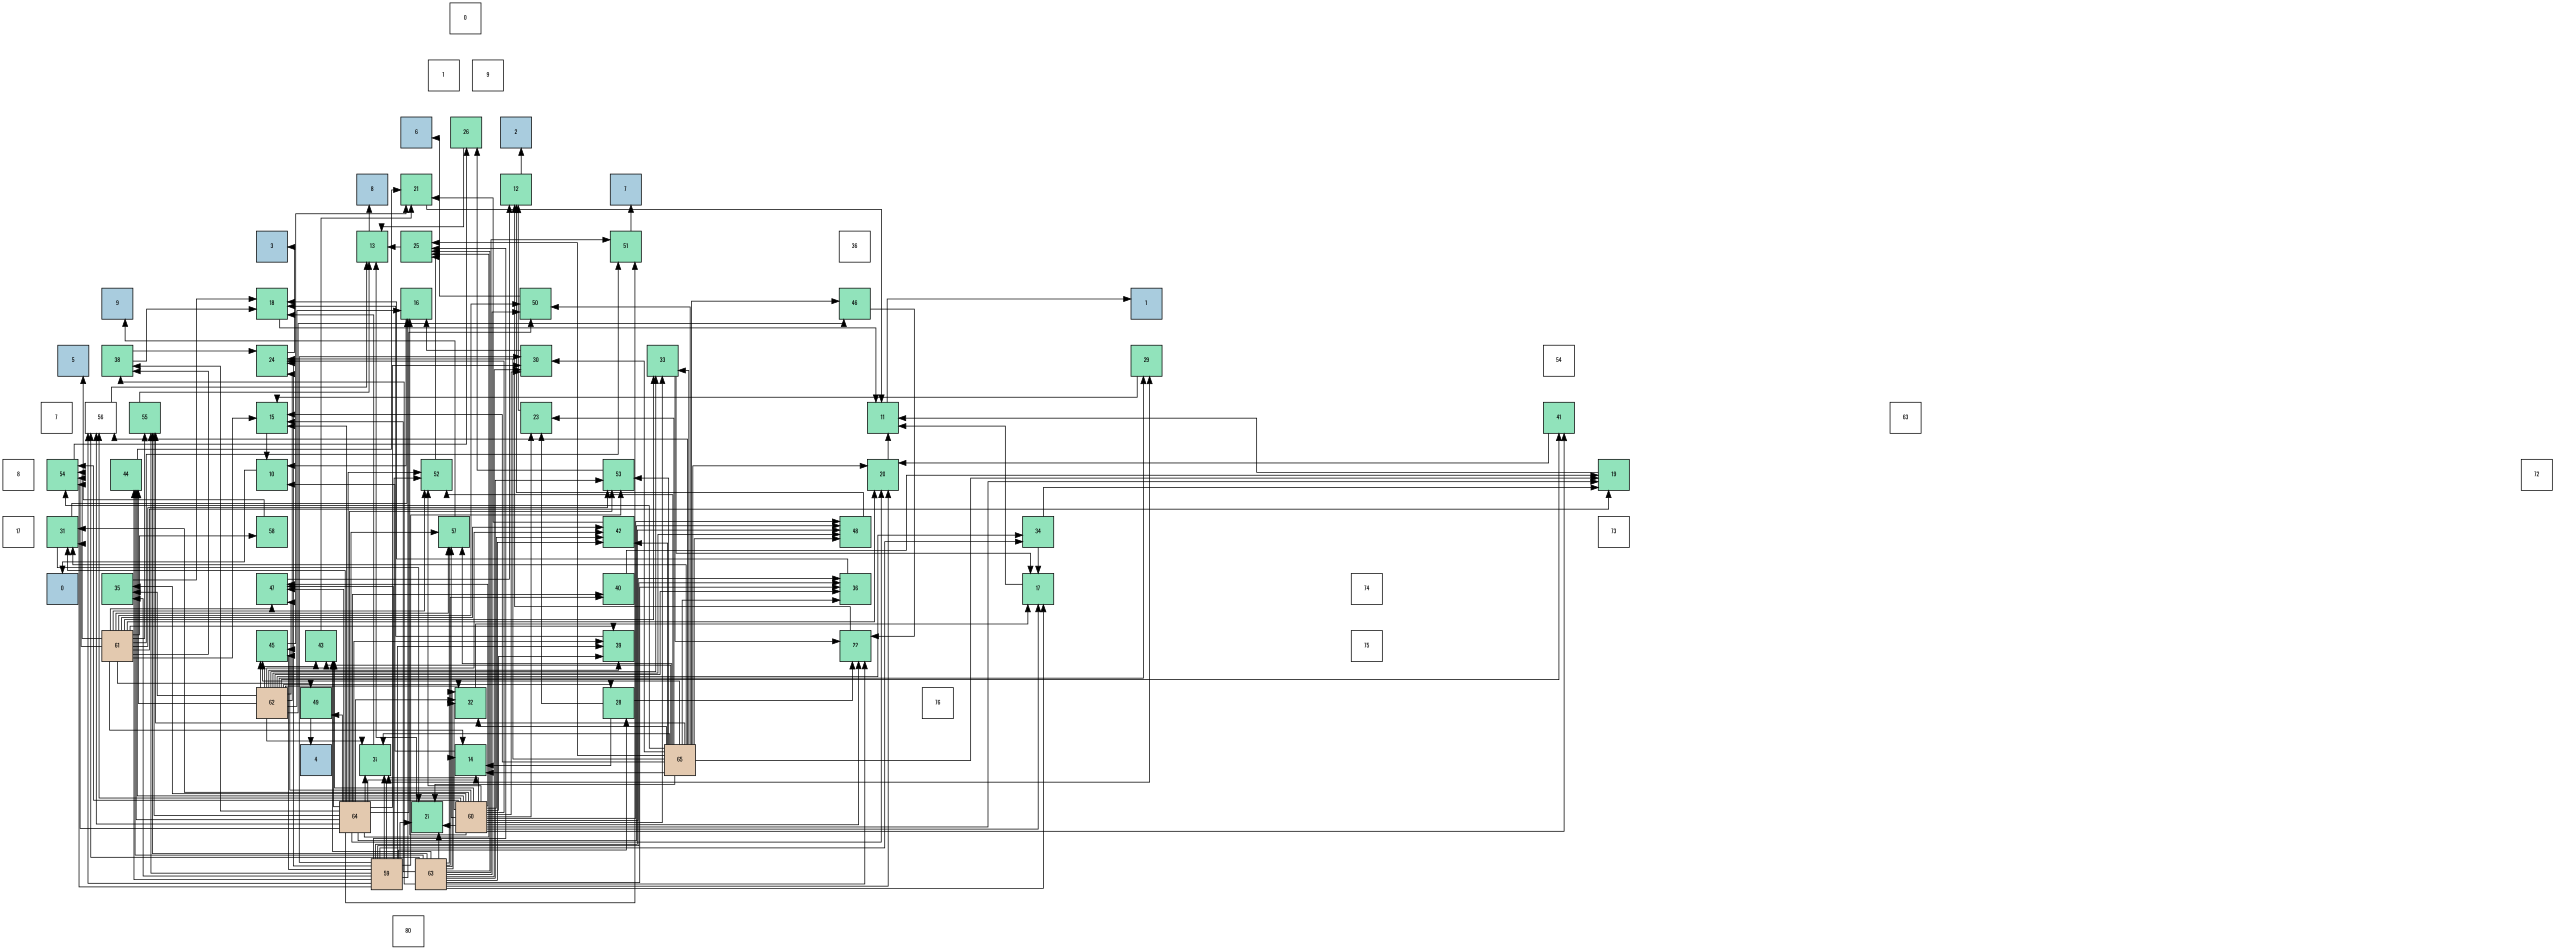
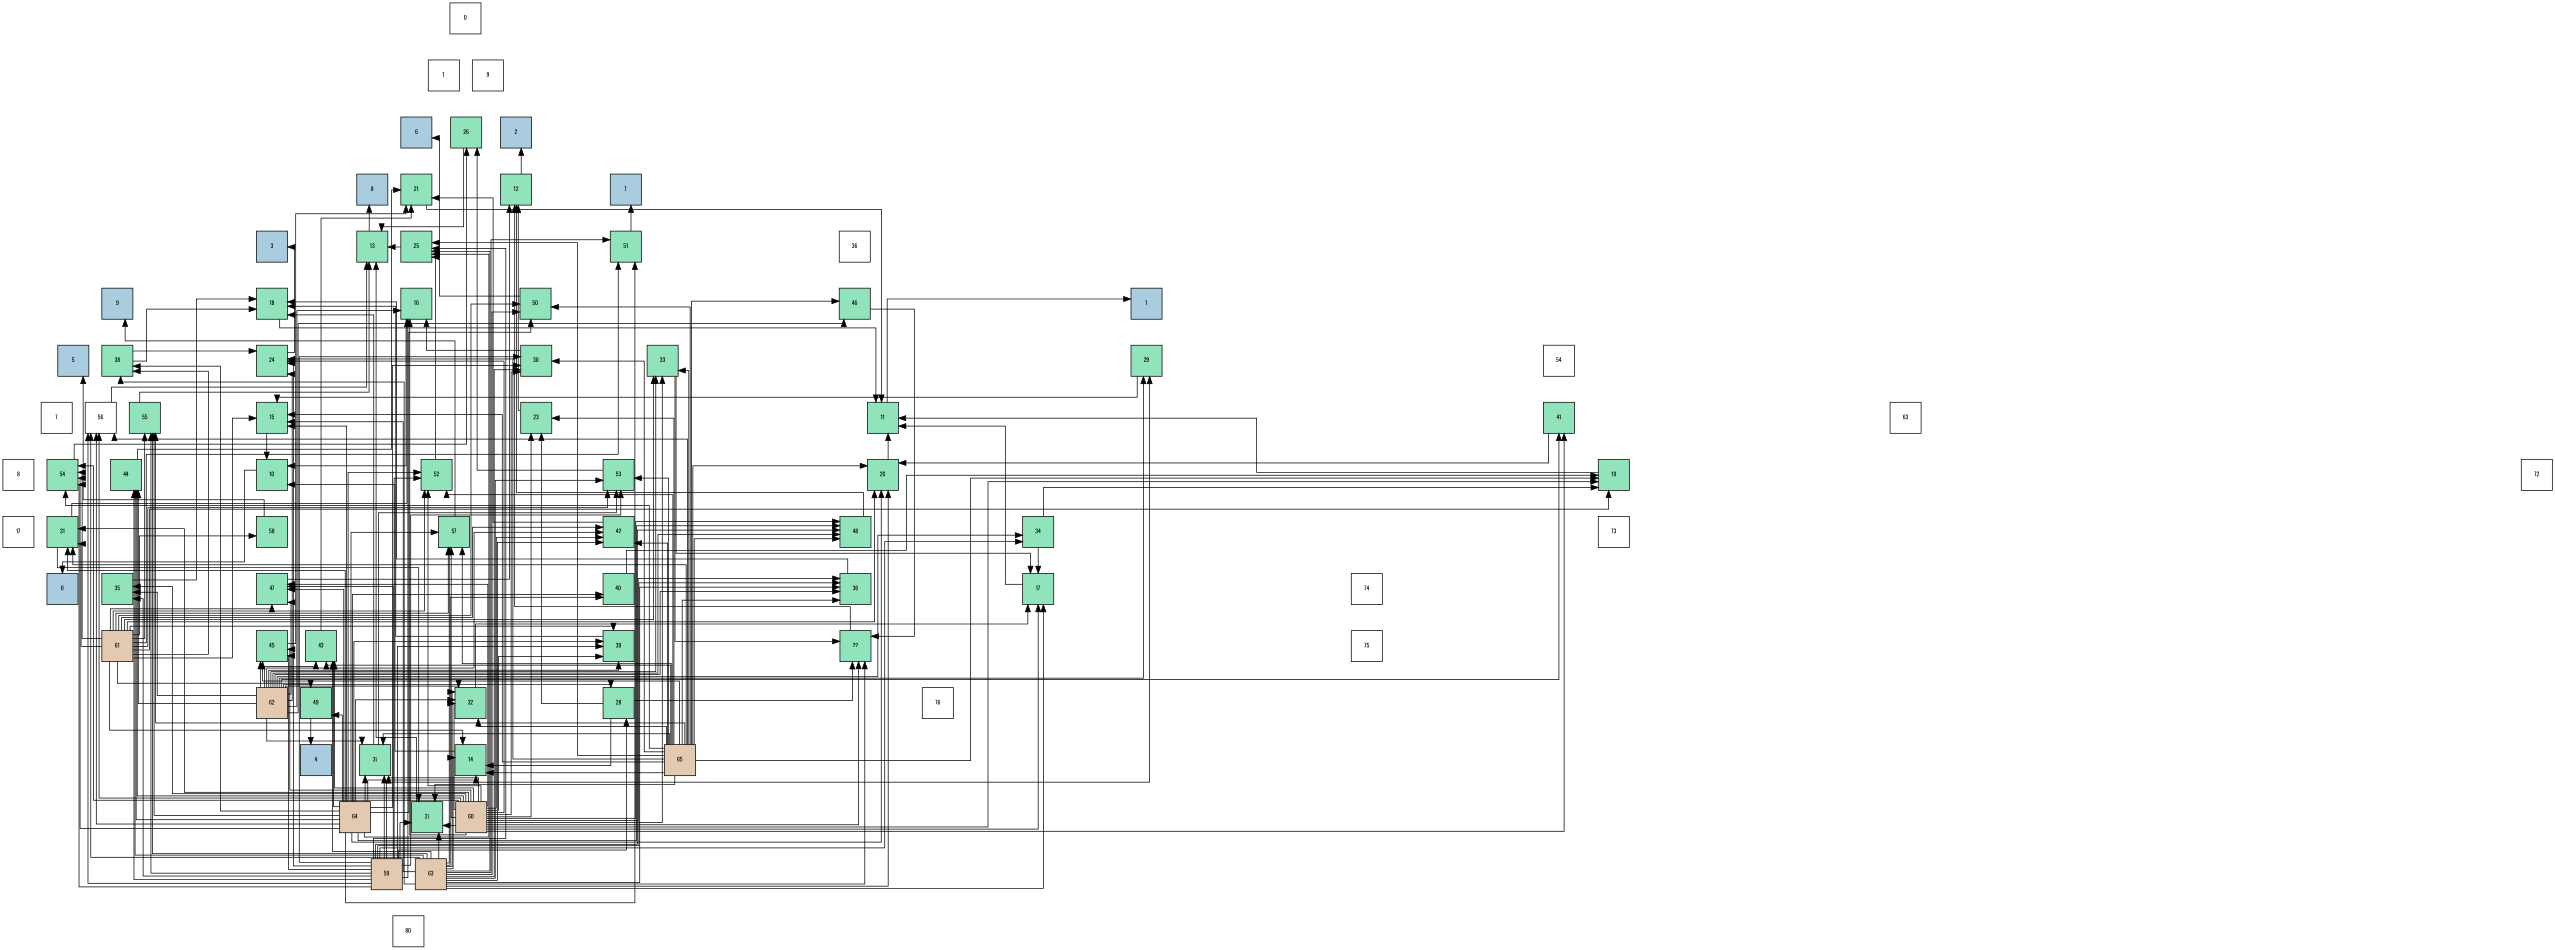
(350, 518) -> (389, 513)
